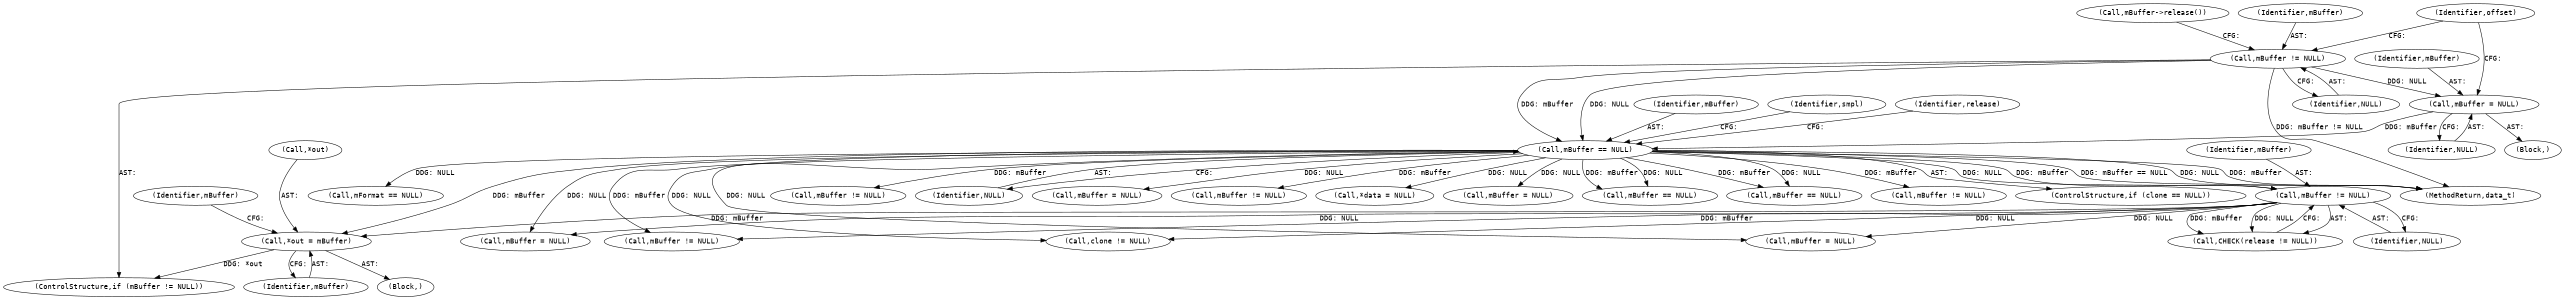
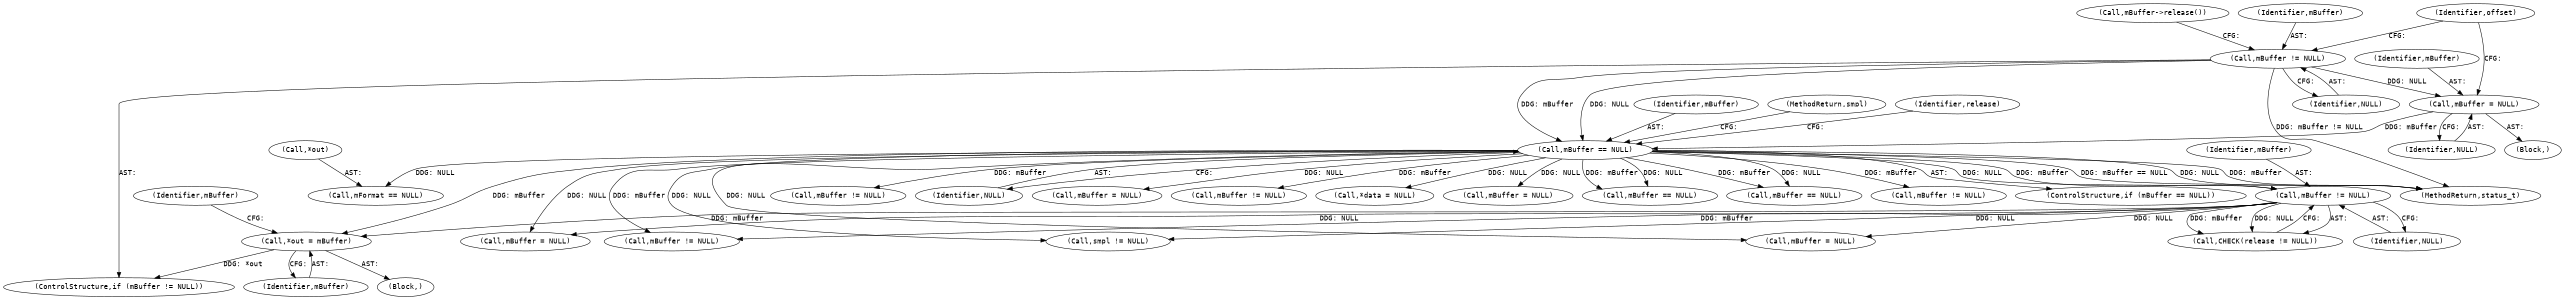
(1827, 104) -> (1827, 104)
(280, 193) -> (338, 171)
(2131, 196) -> (2131, 196)
(2470, 196) -> (2470, 196)
(1108, 241) -> (1108, 241)
